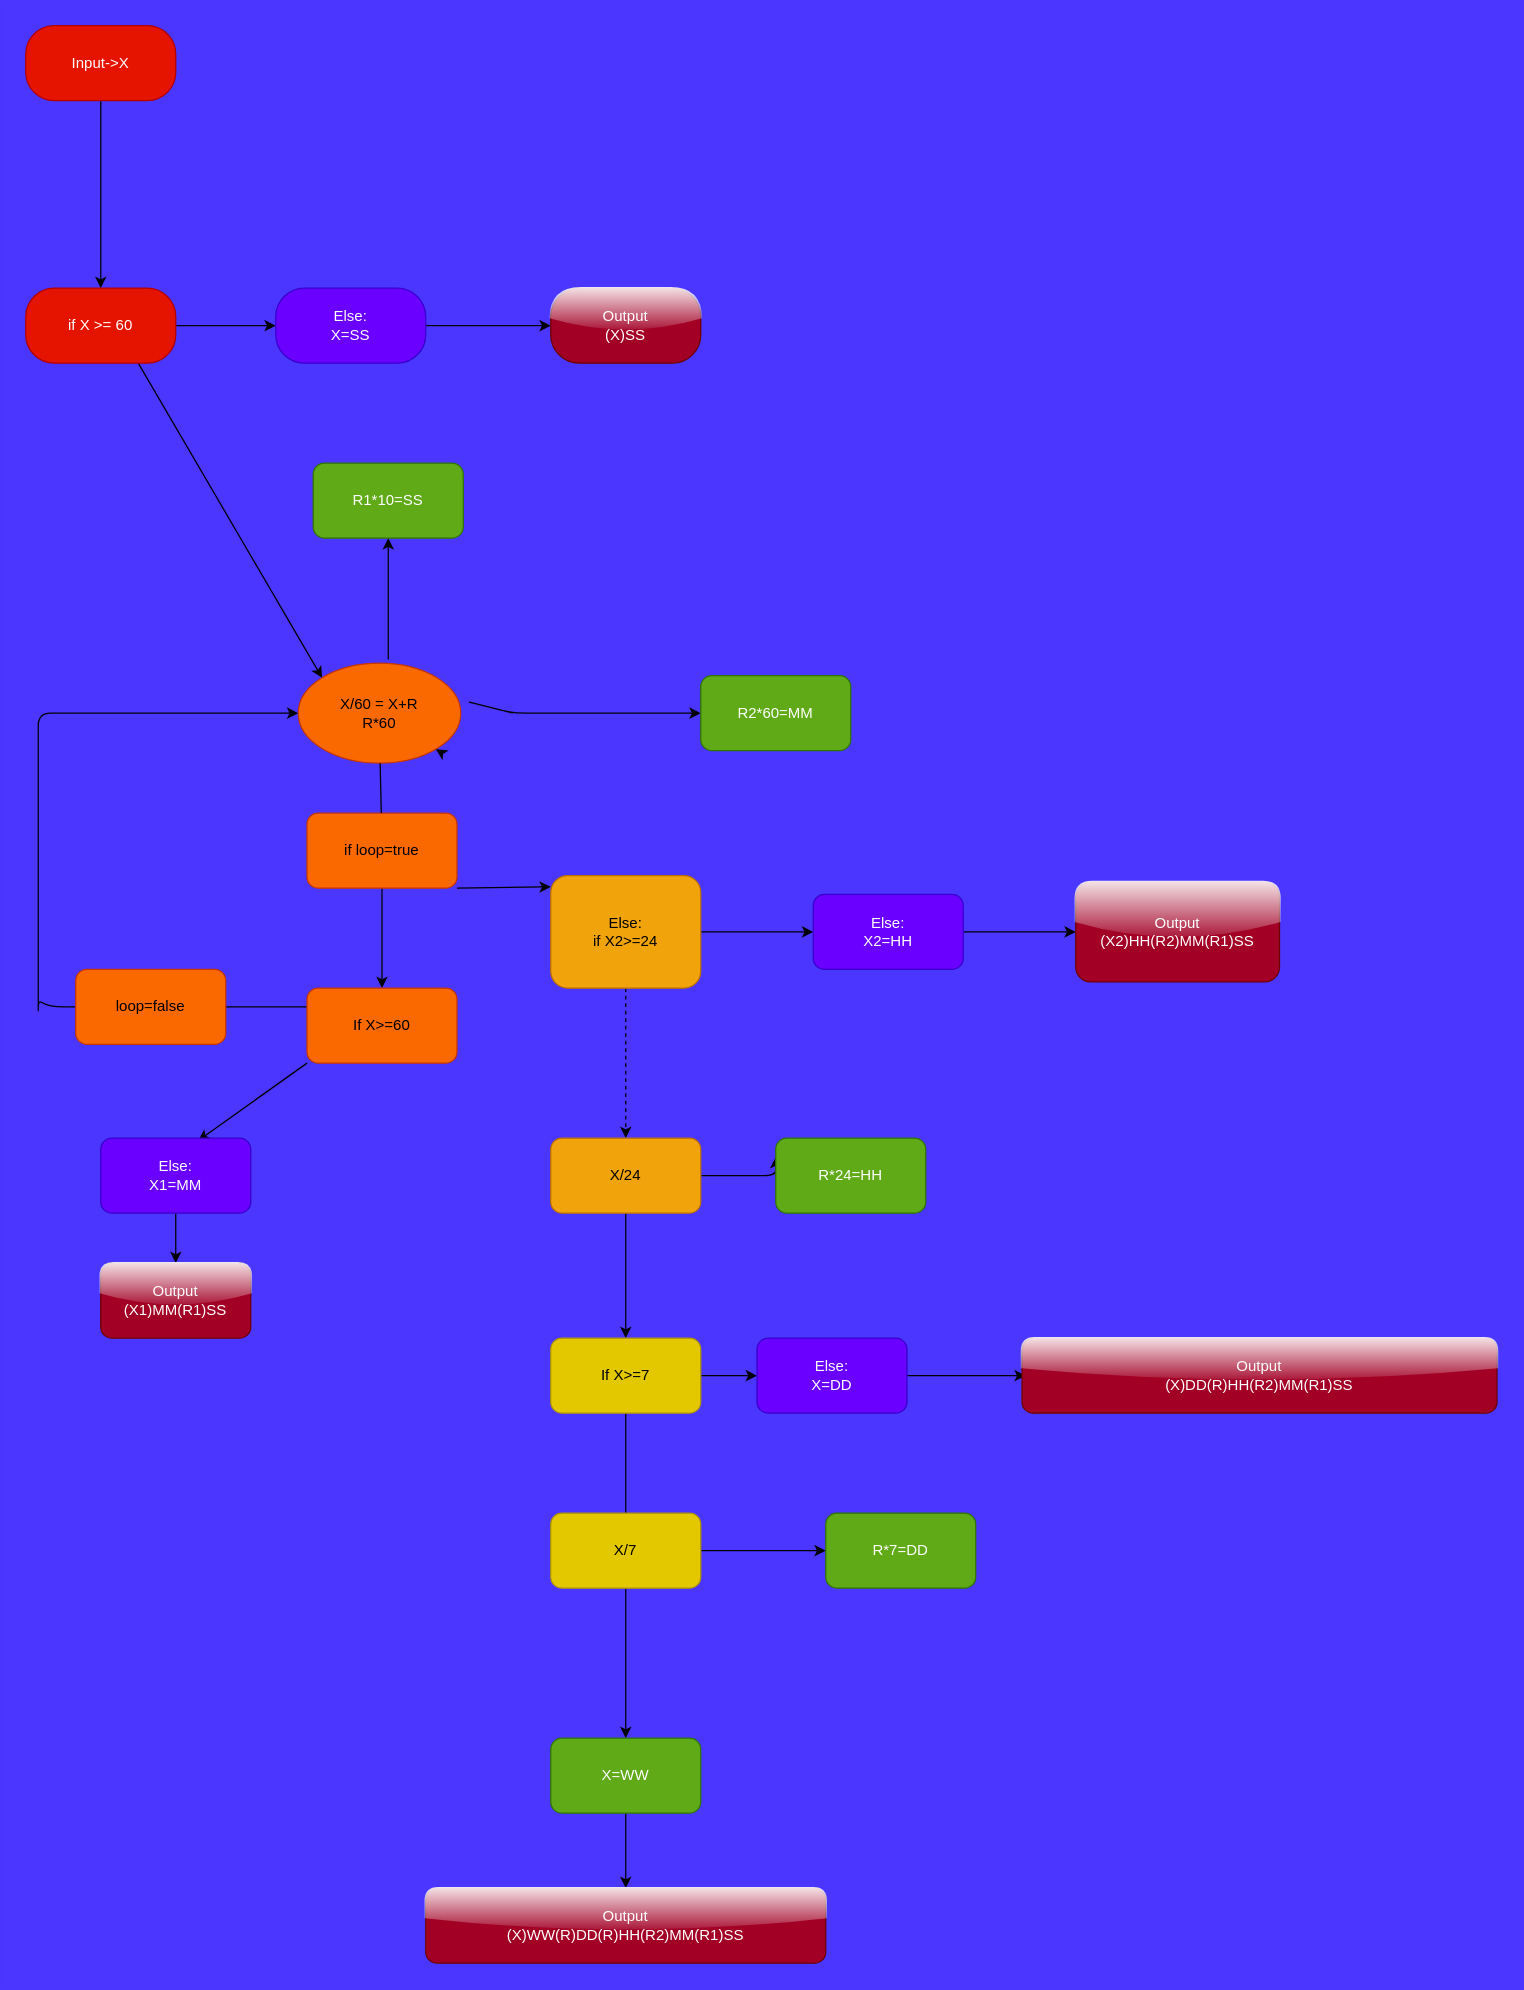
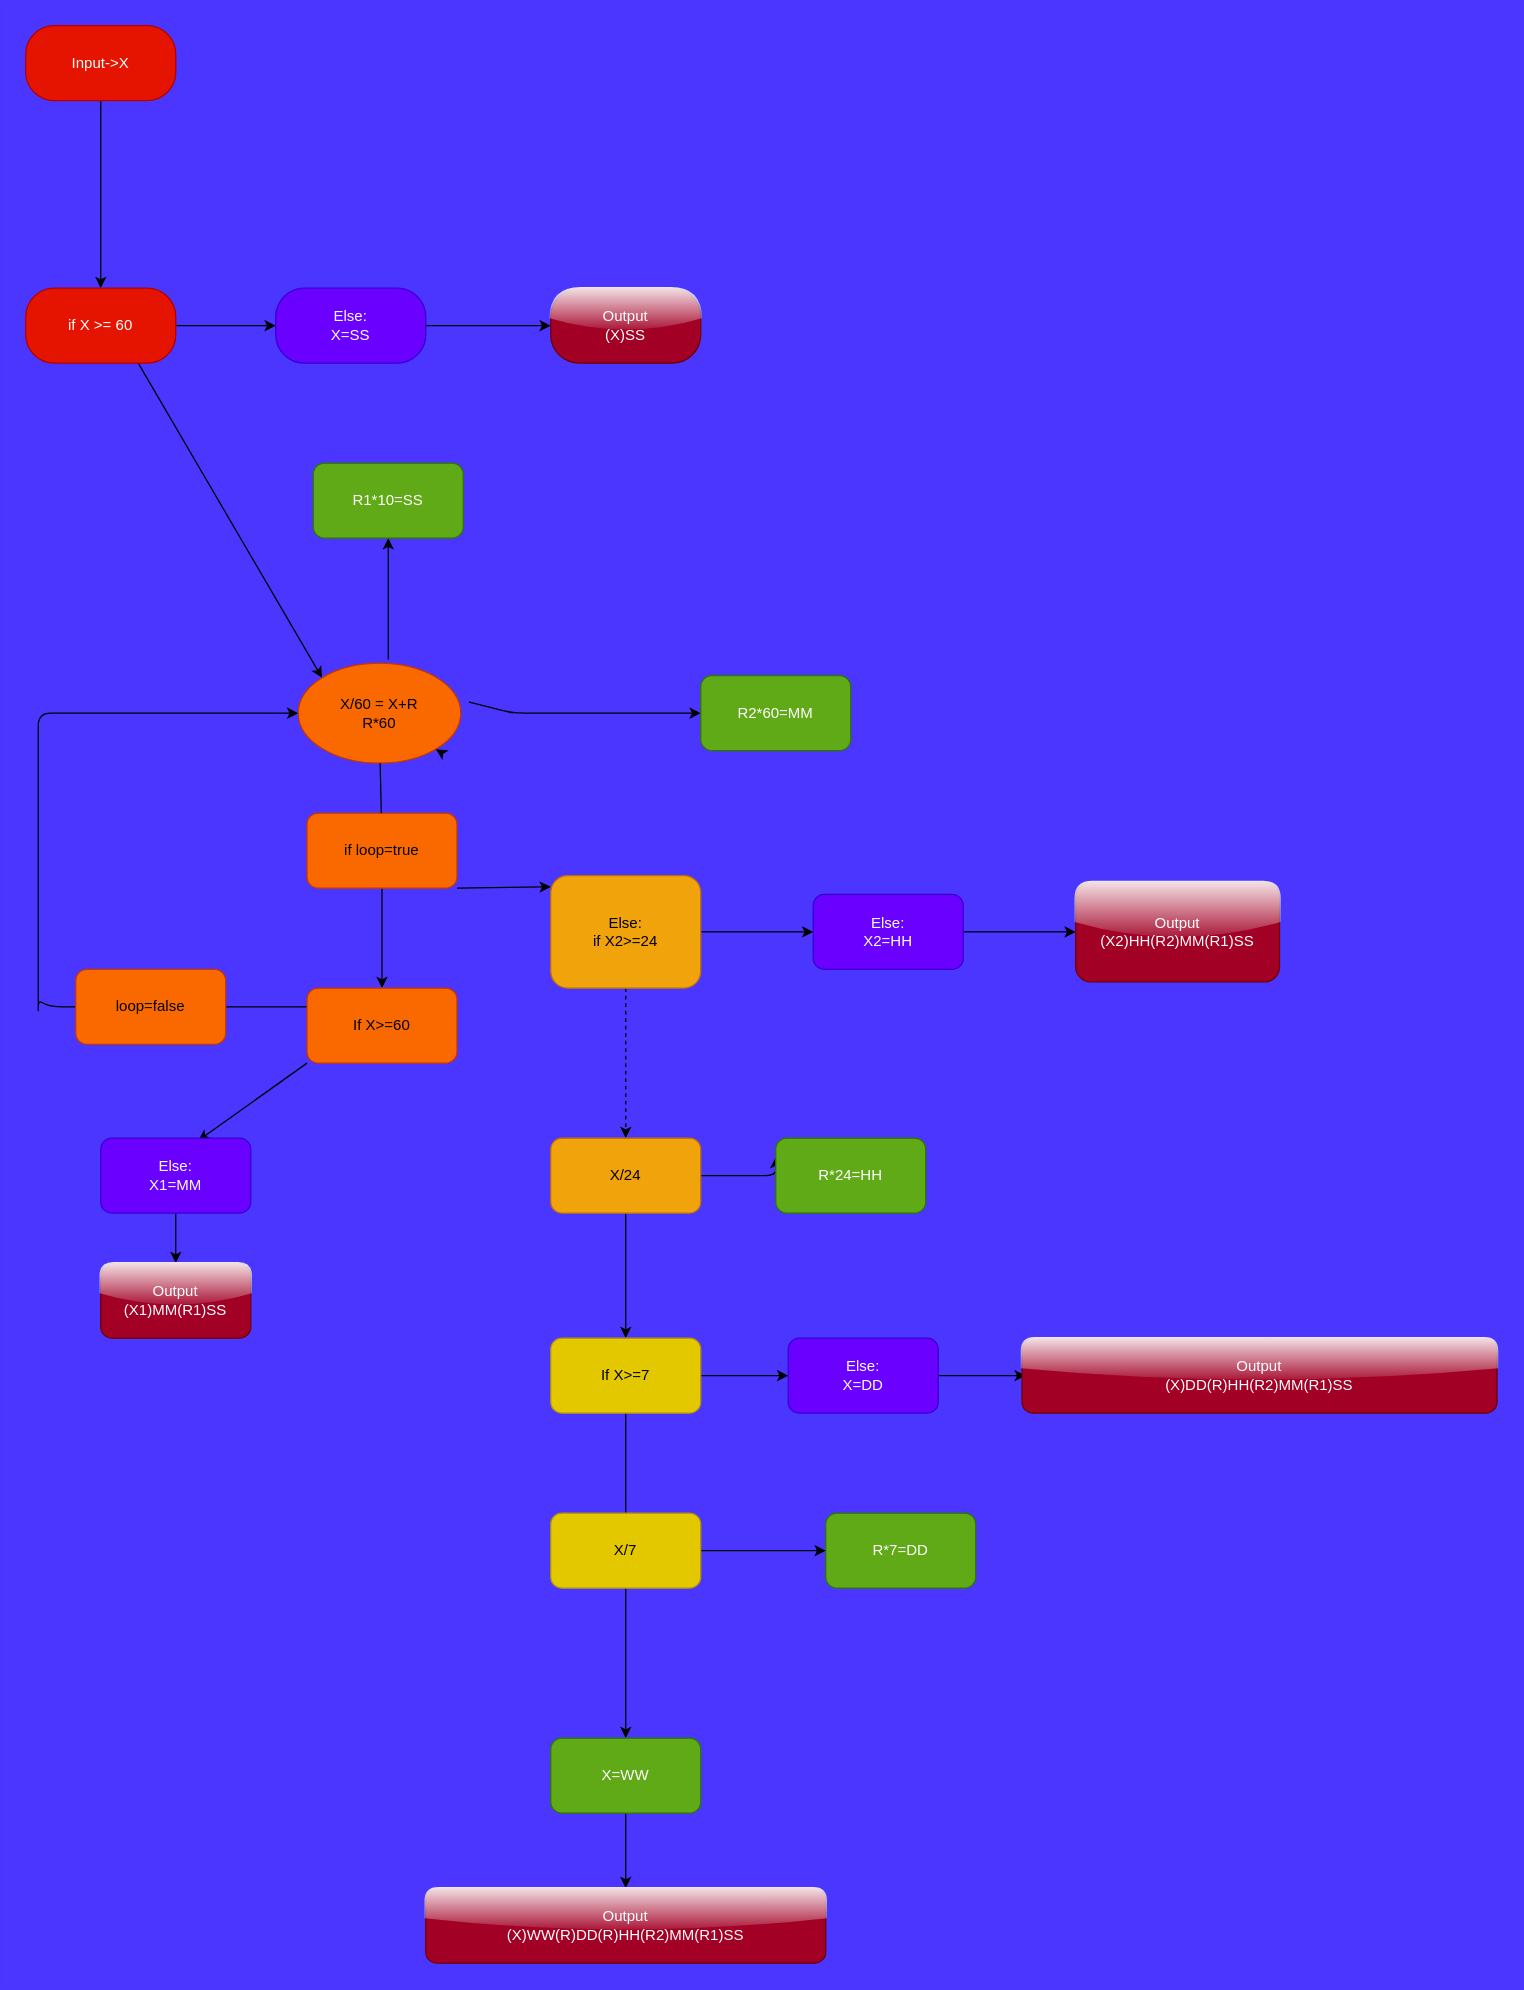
(832, 1376) -> (863, 1376)
